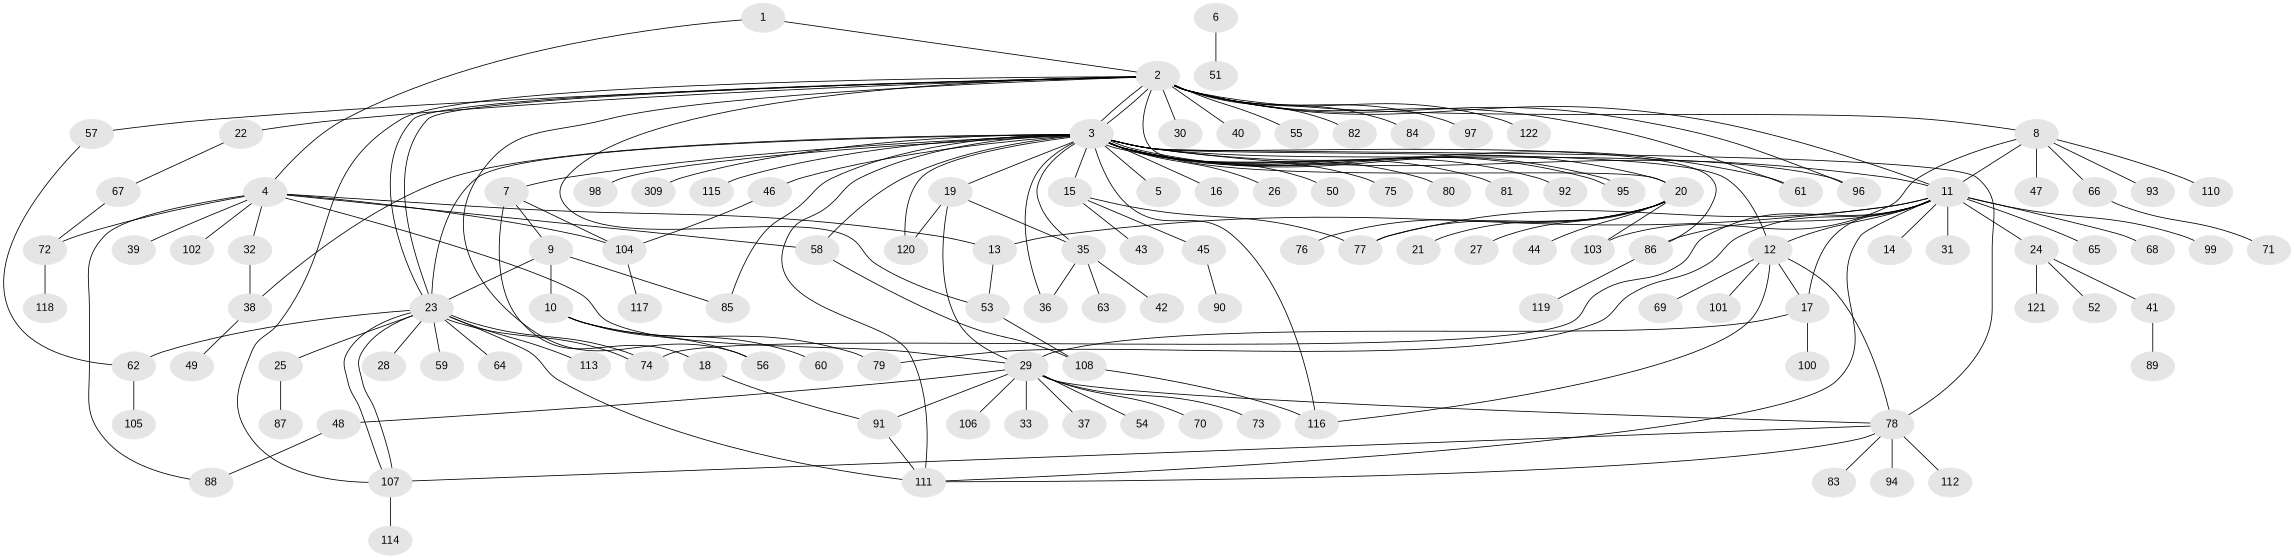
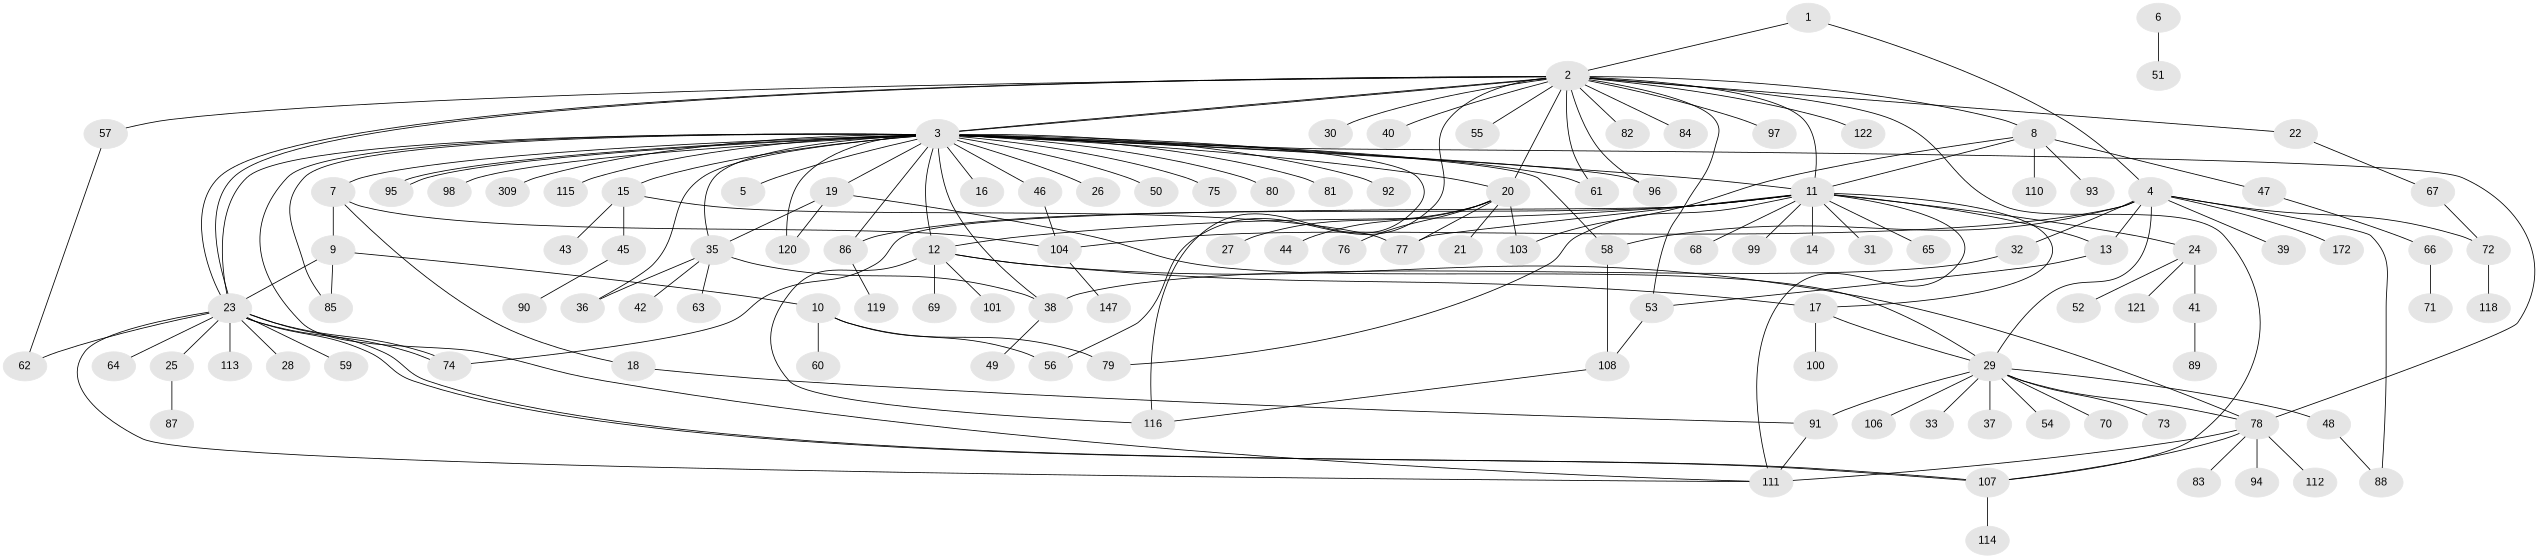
(2066, 163) -> (2358, 222)
(192, 250) -> (2342, 250)
none -> (883, 276)
(640, 308) -> (1109, 308)
(134, 424) -> none
